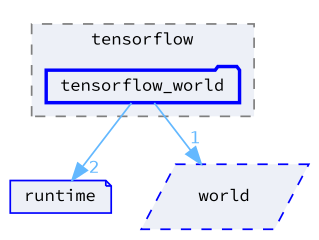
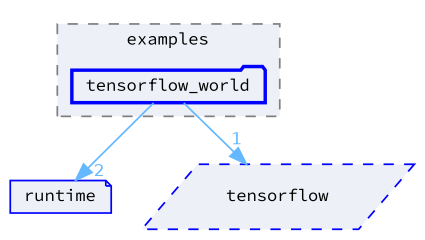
(143, 40) -> (169, 40)
(225, 197) -> (278, 197)
